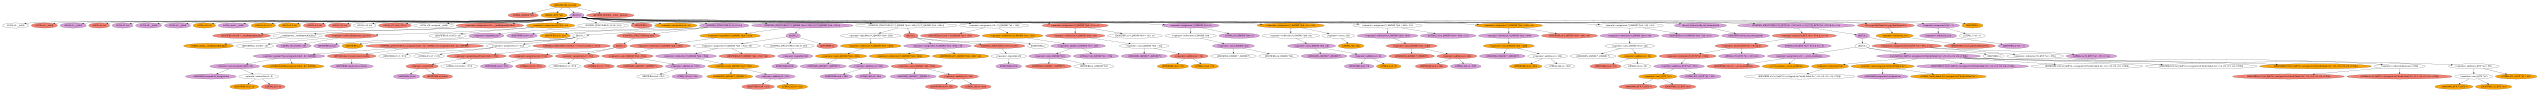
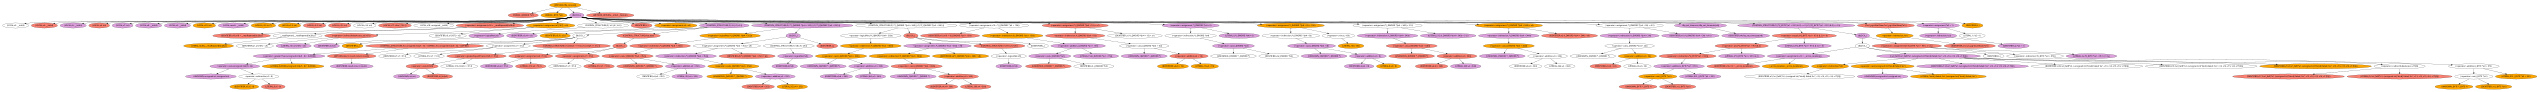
(1526, 66) -> (1526, 66)
